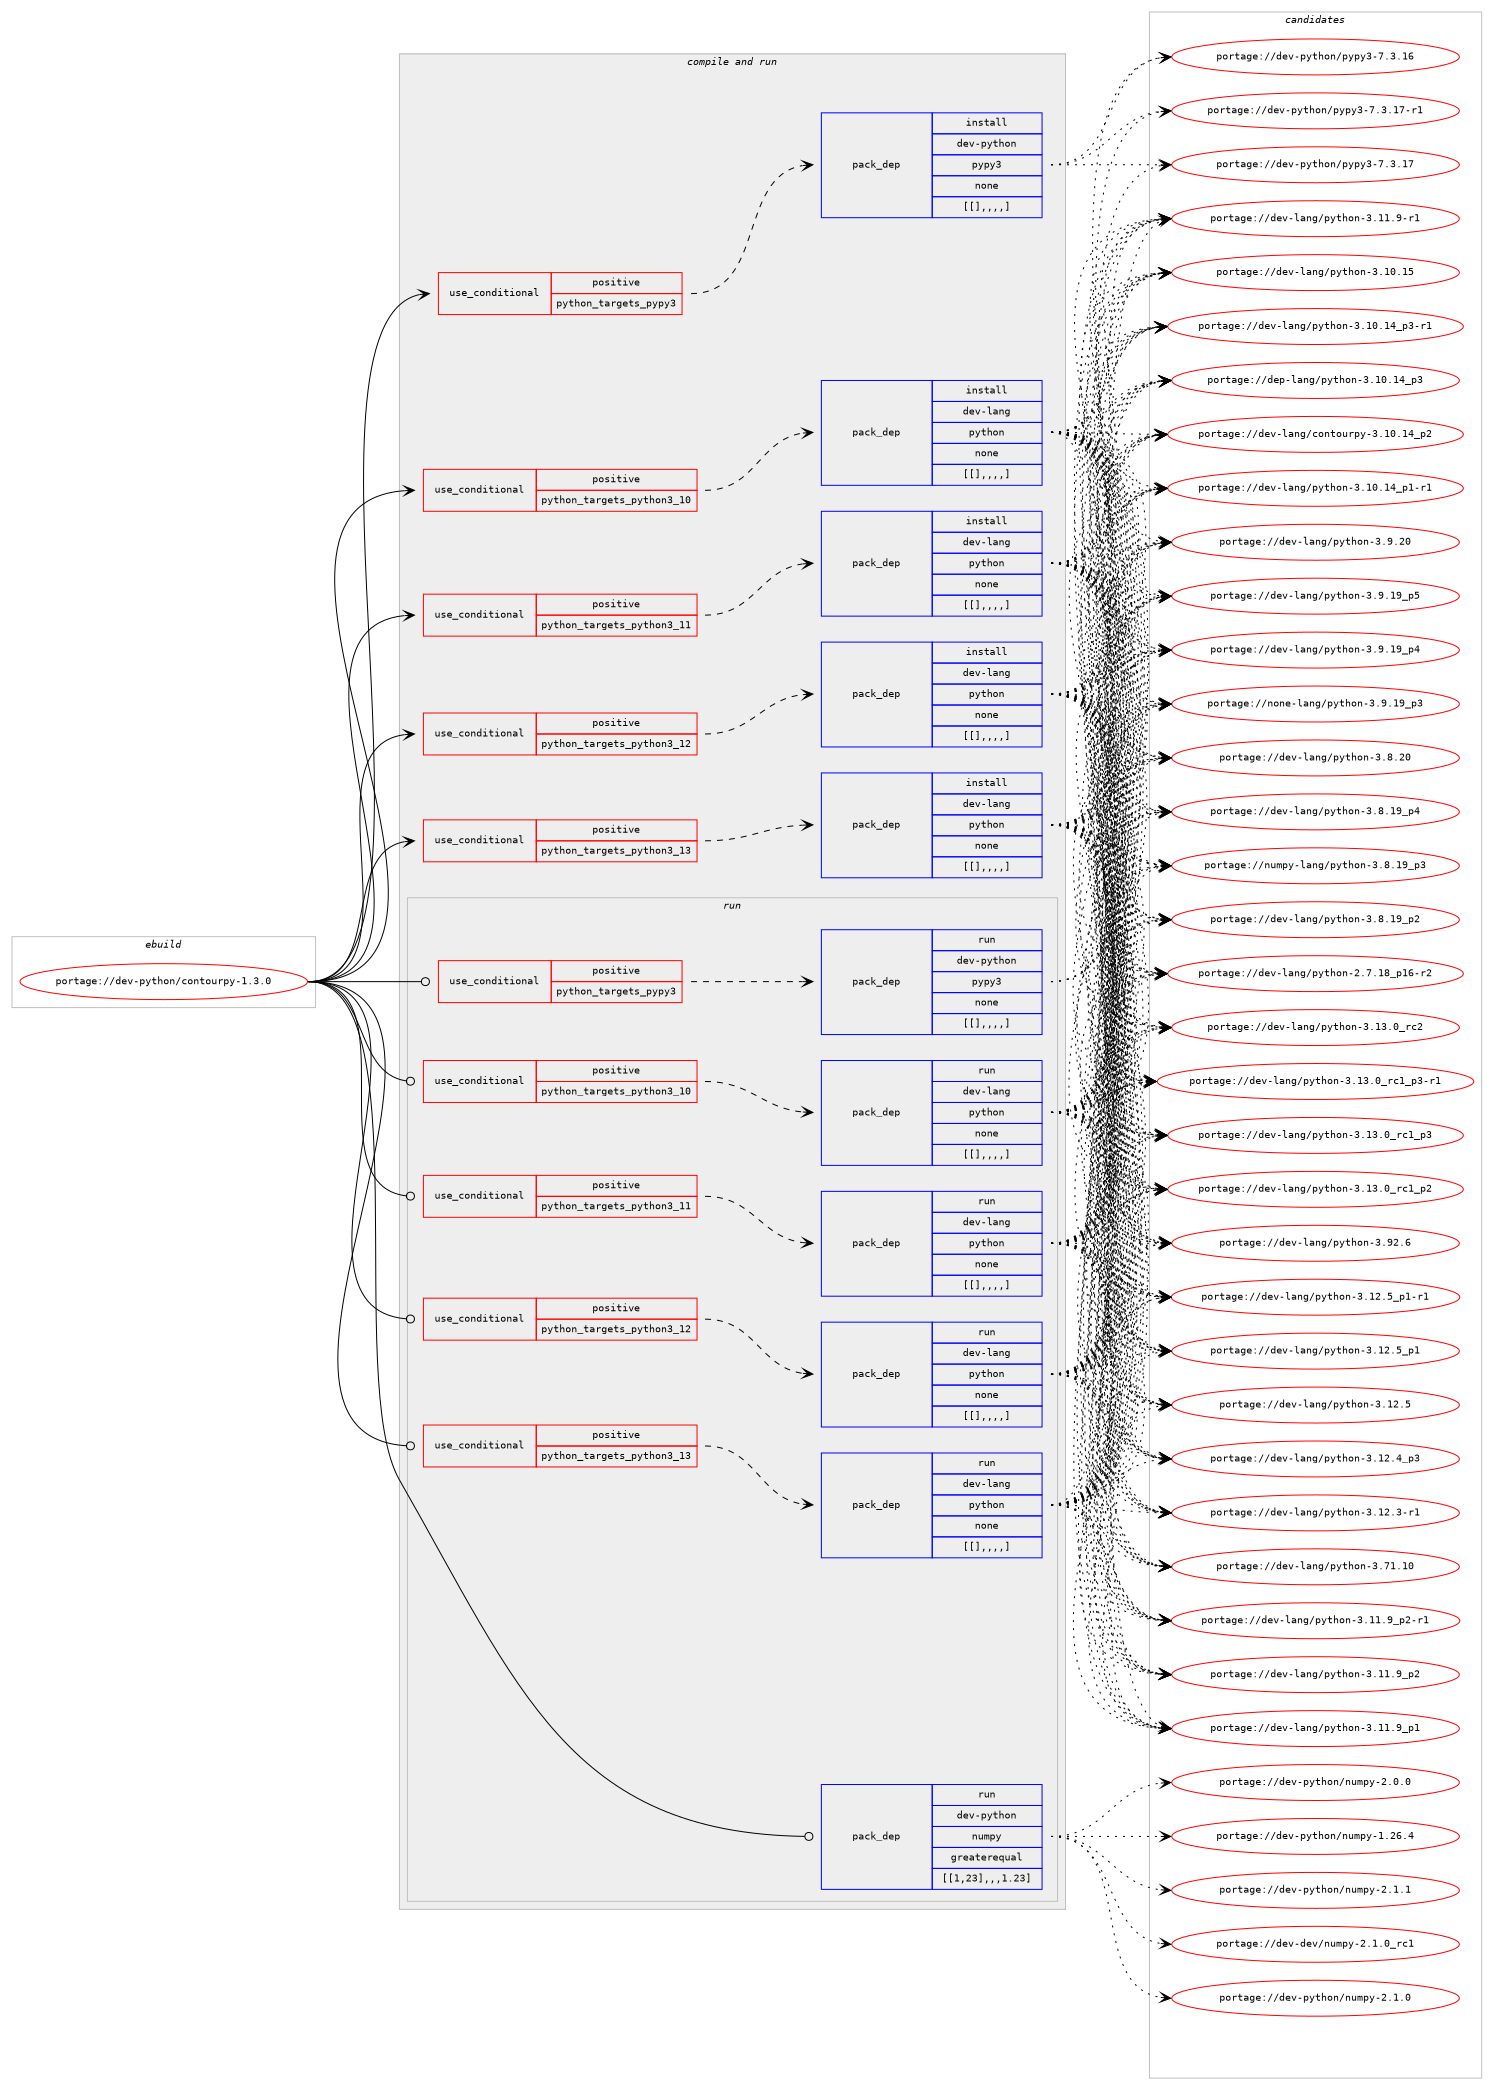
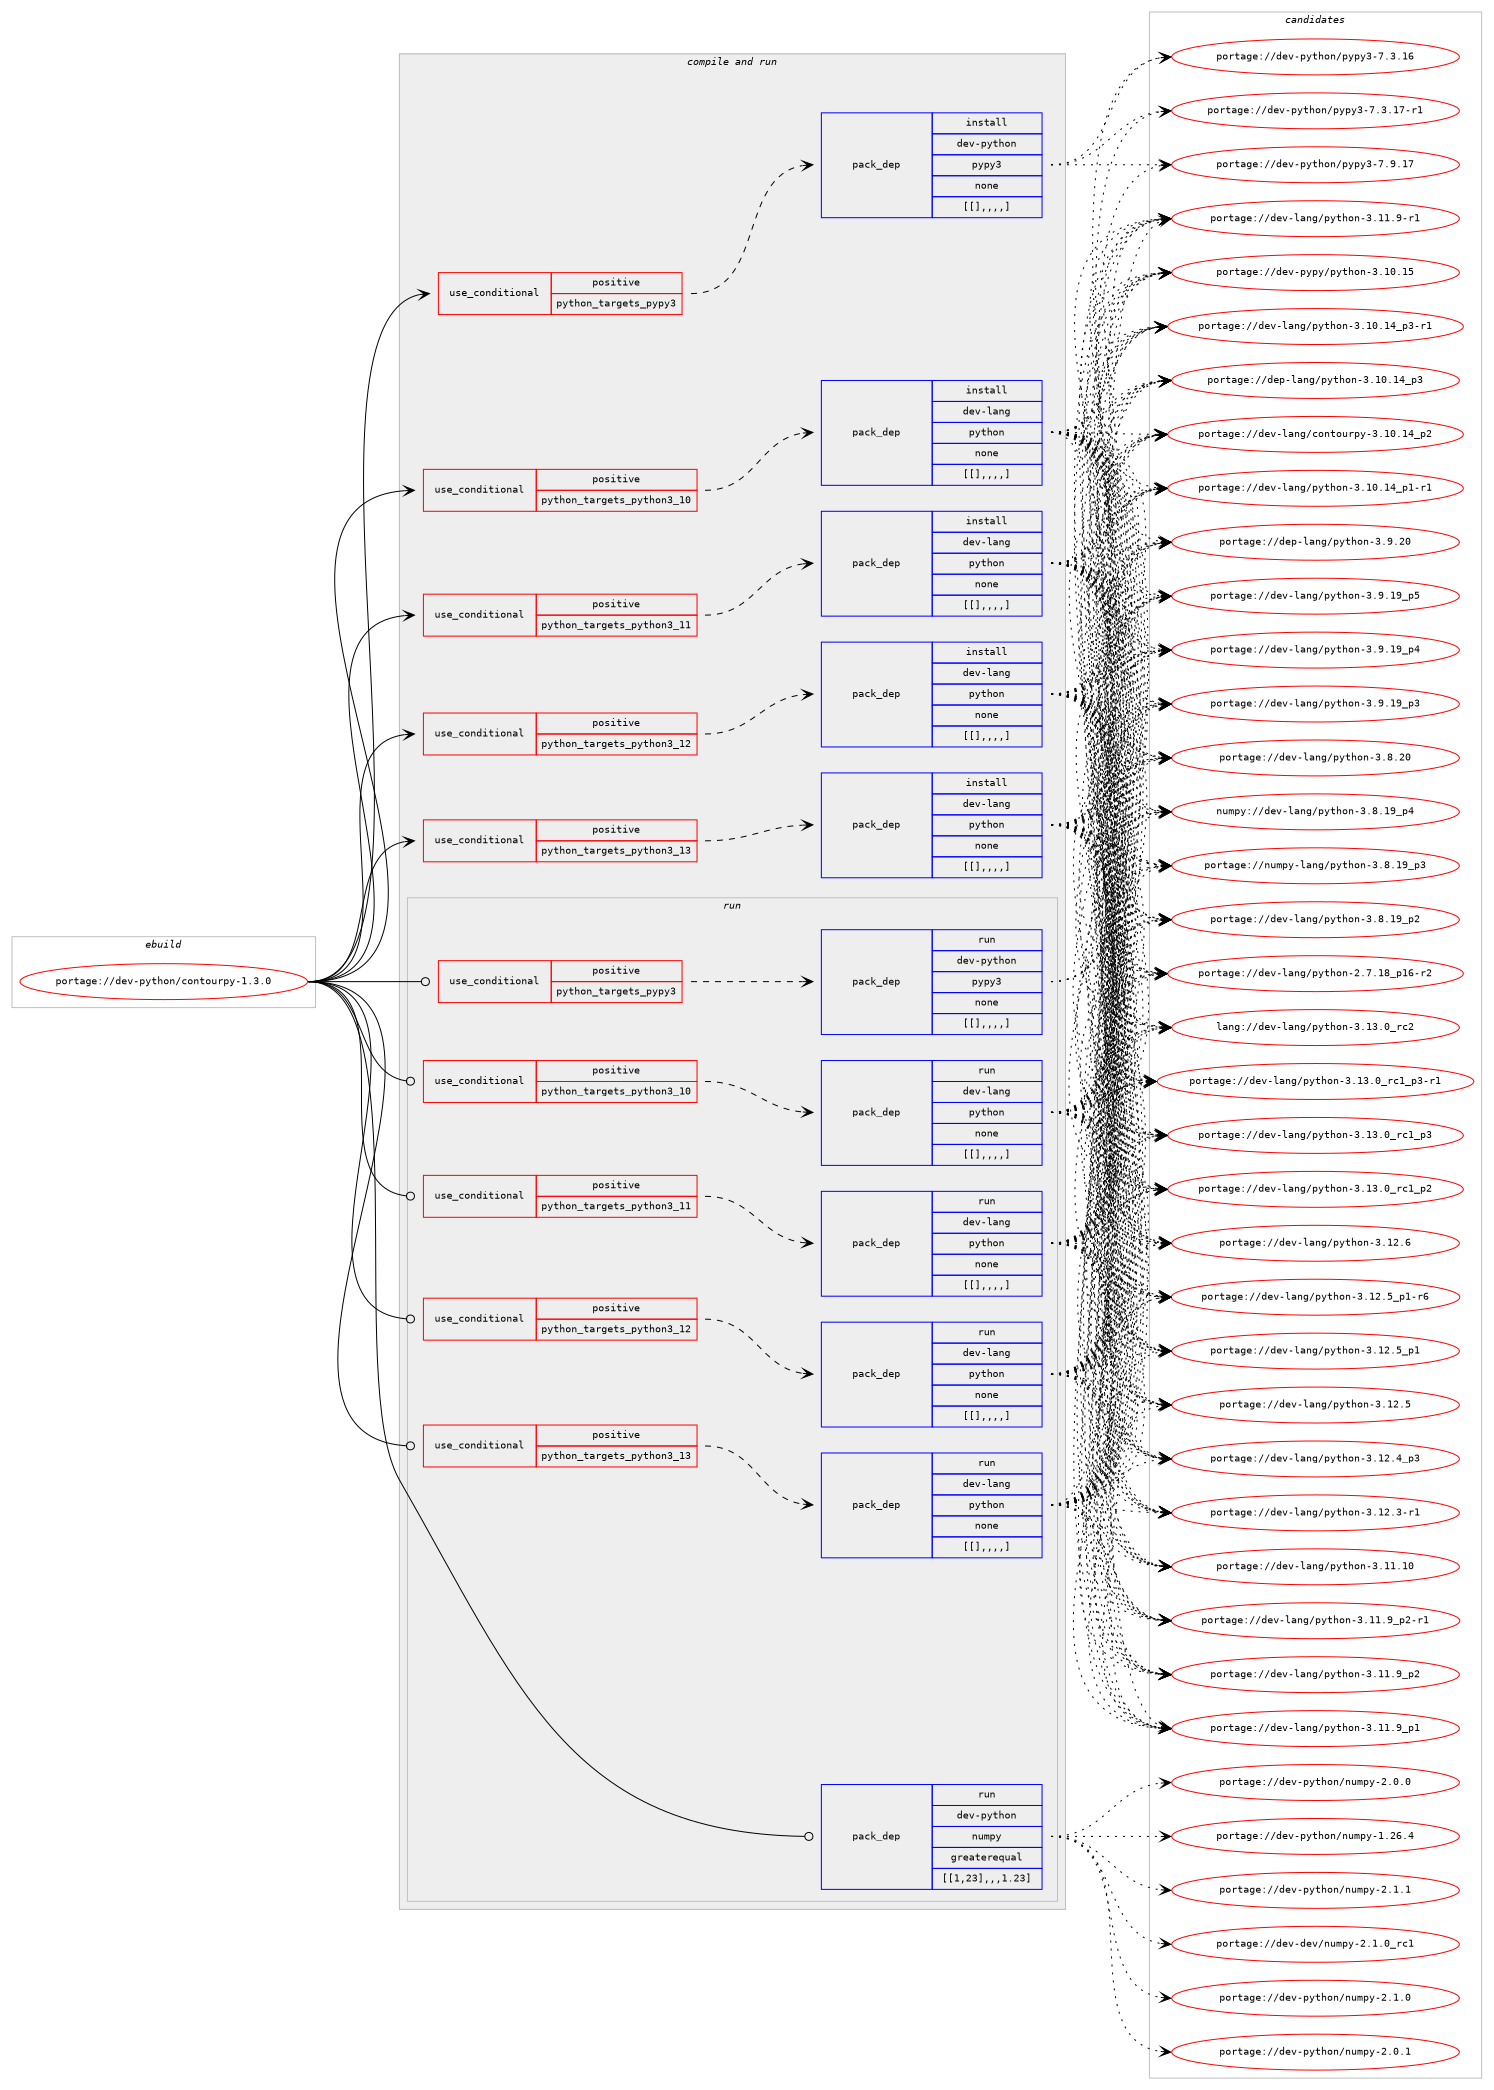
(1316, 165) -> (1316, 165)
(1316, 273) -> (1316, 273)
(1316, 542) -> (1316, 542)
(1316, 704) -> (1316, 704)
(1316, 812) -> (1316, 812)
(1316, 1028) -> (1316, 1028)
(1316, 1243) -> (1316, 1243)
(1316, 1297) -> (1316, 1297)
(1316, 1567) -> (1316, 1567)
none -> (1316, 2052)
